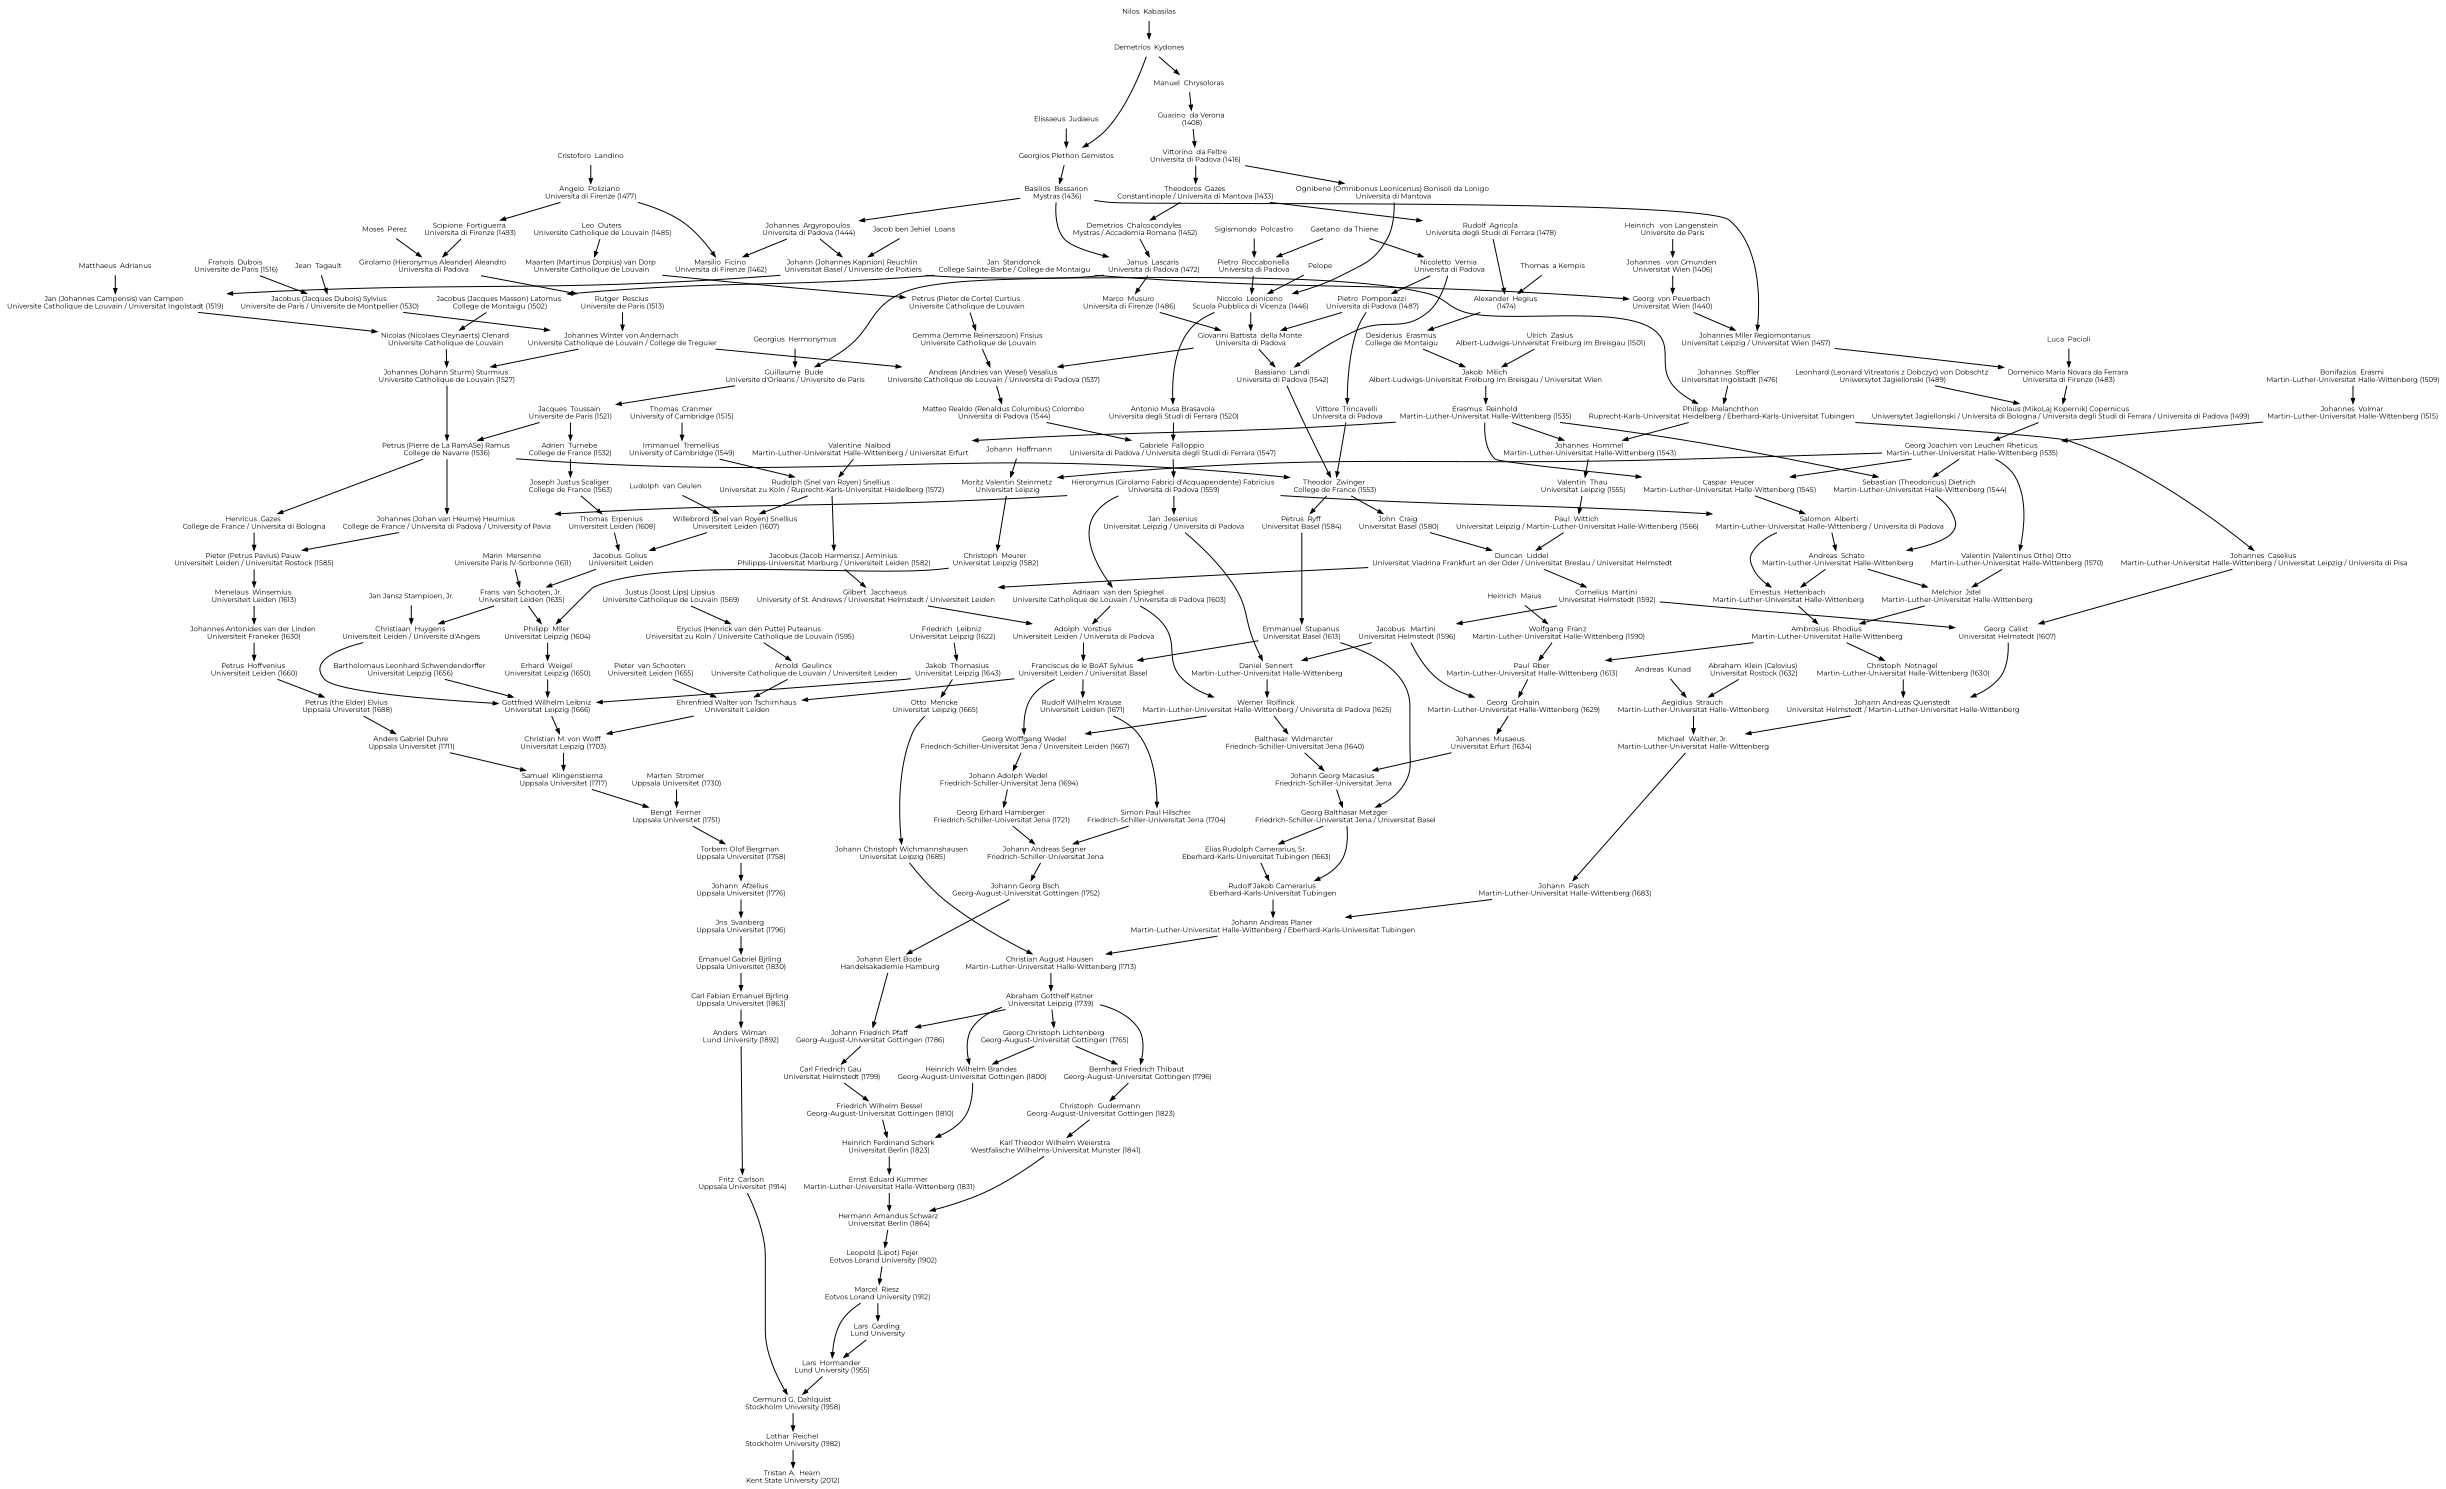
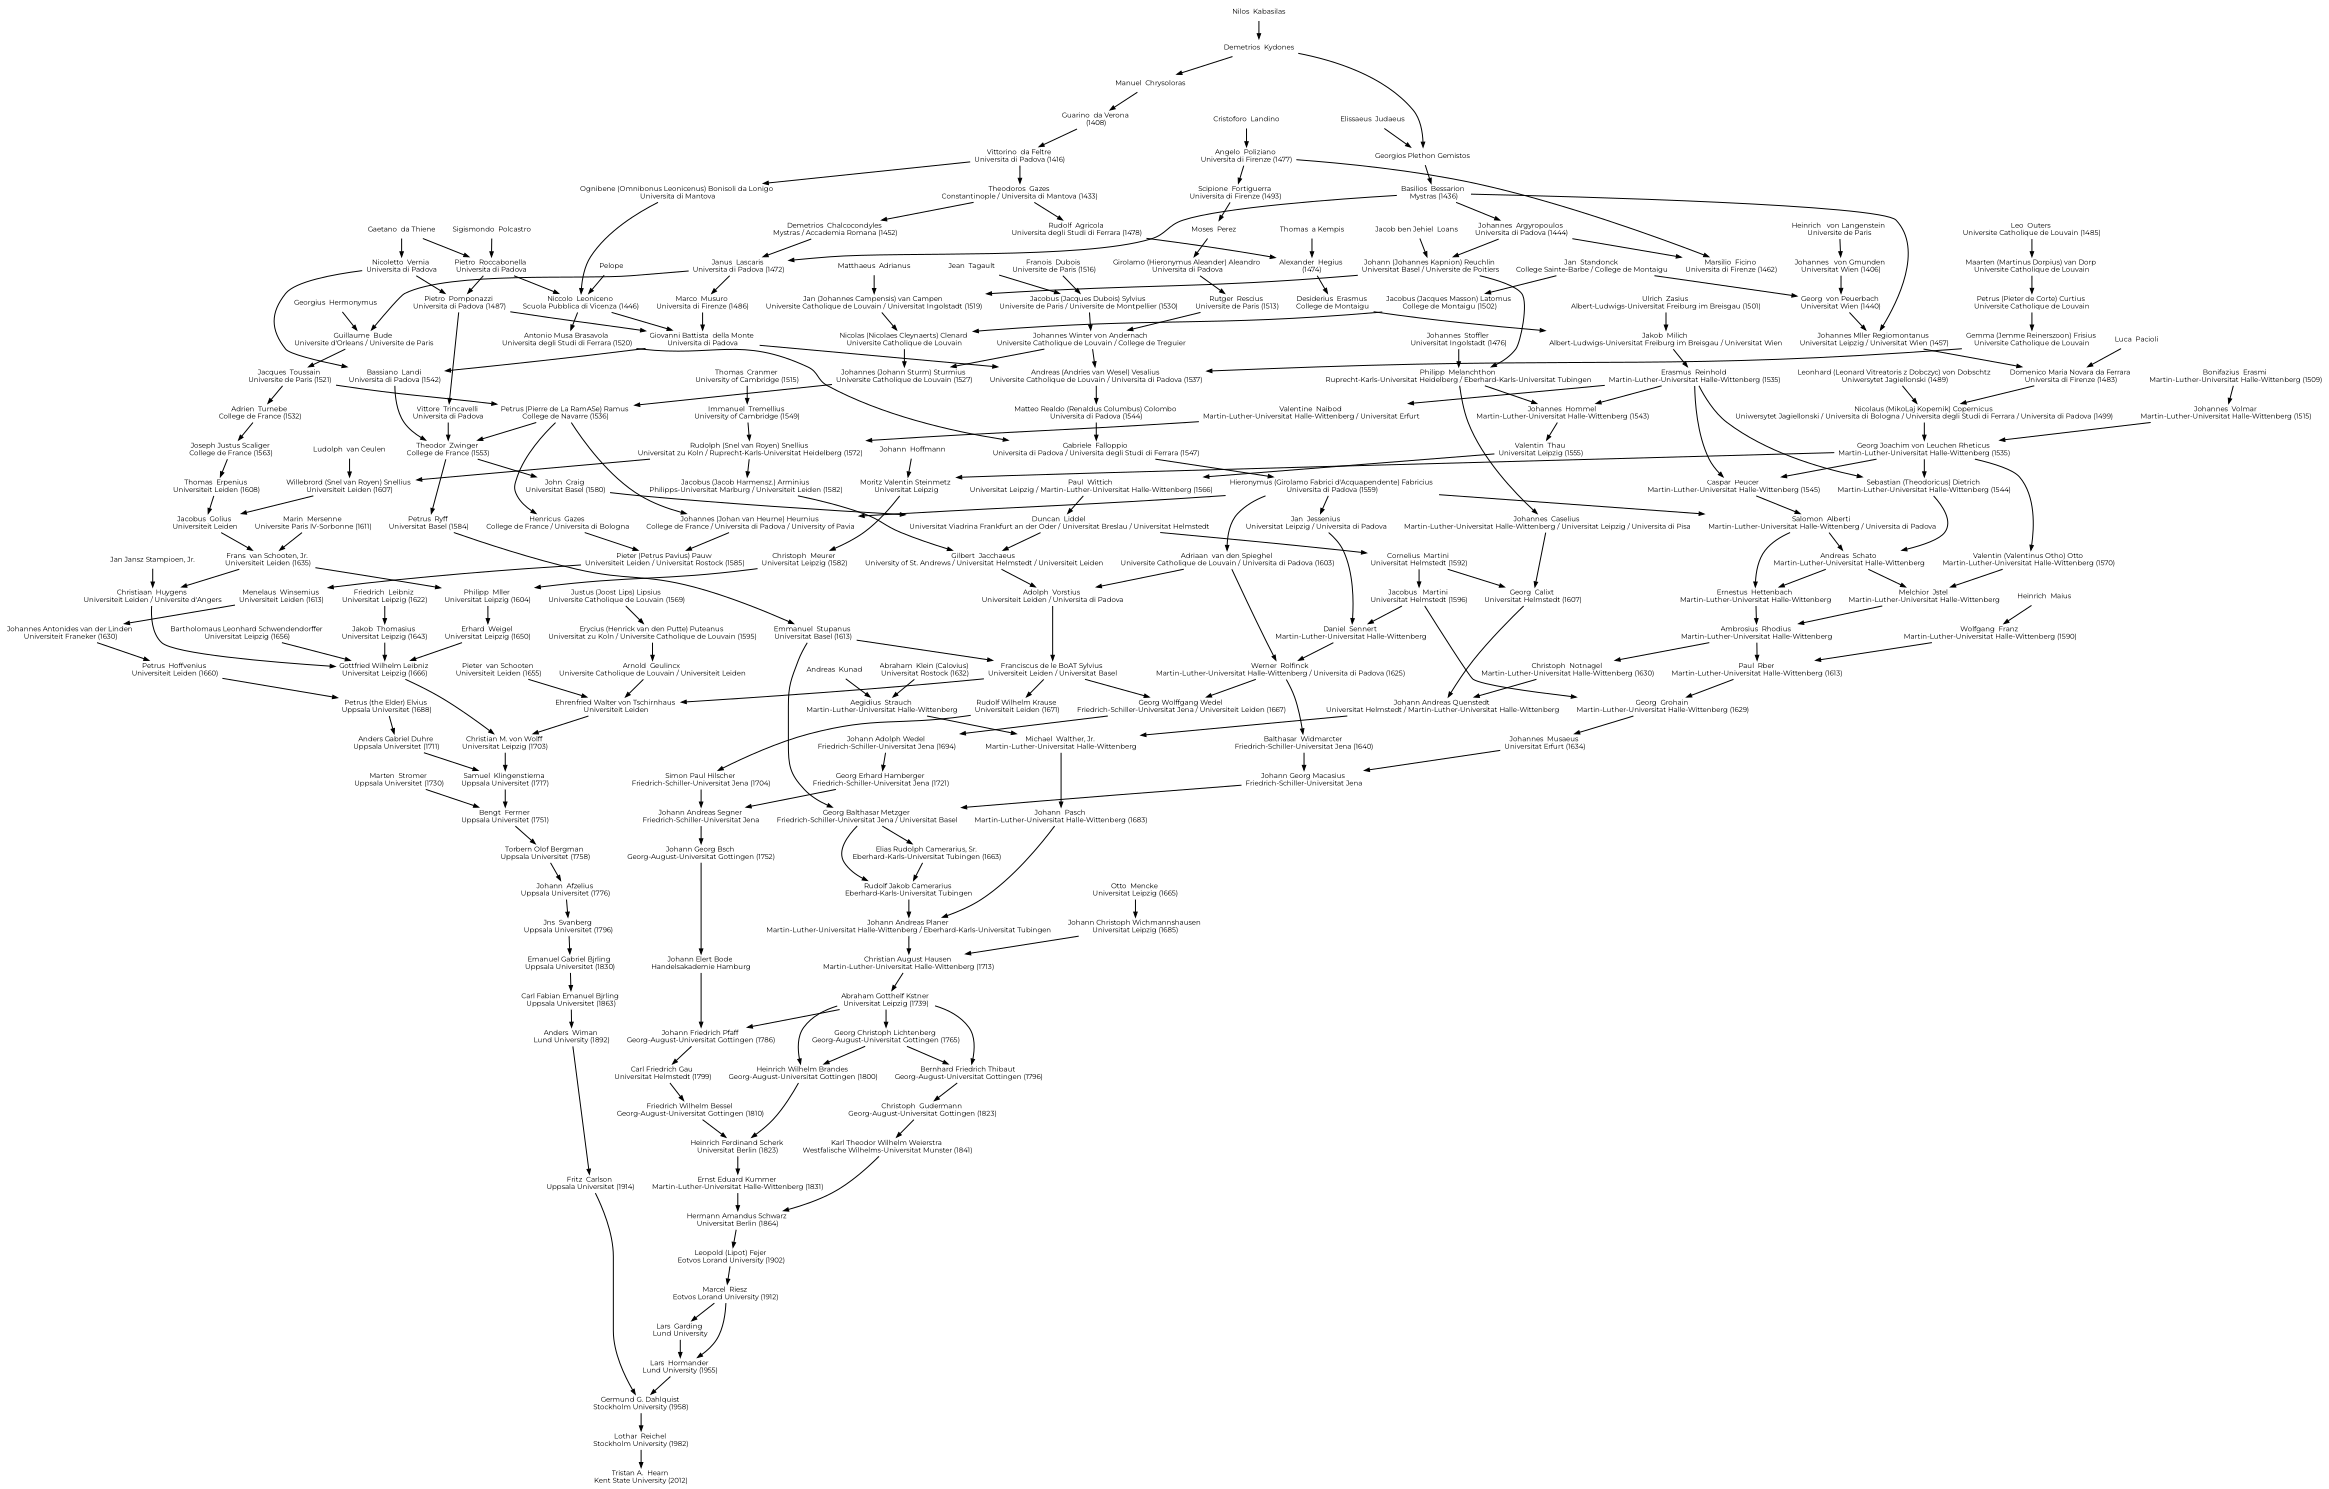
(454, 246) -> (1227, 208)
none -> (477, 283)
(946, 689) -> none
